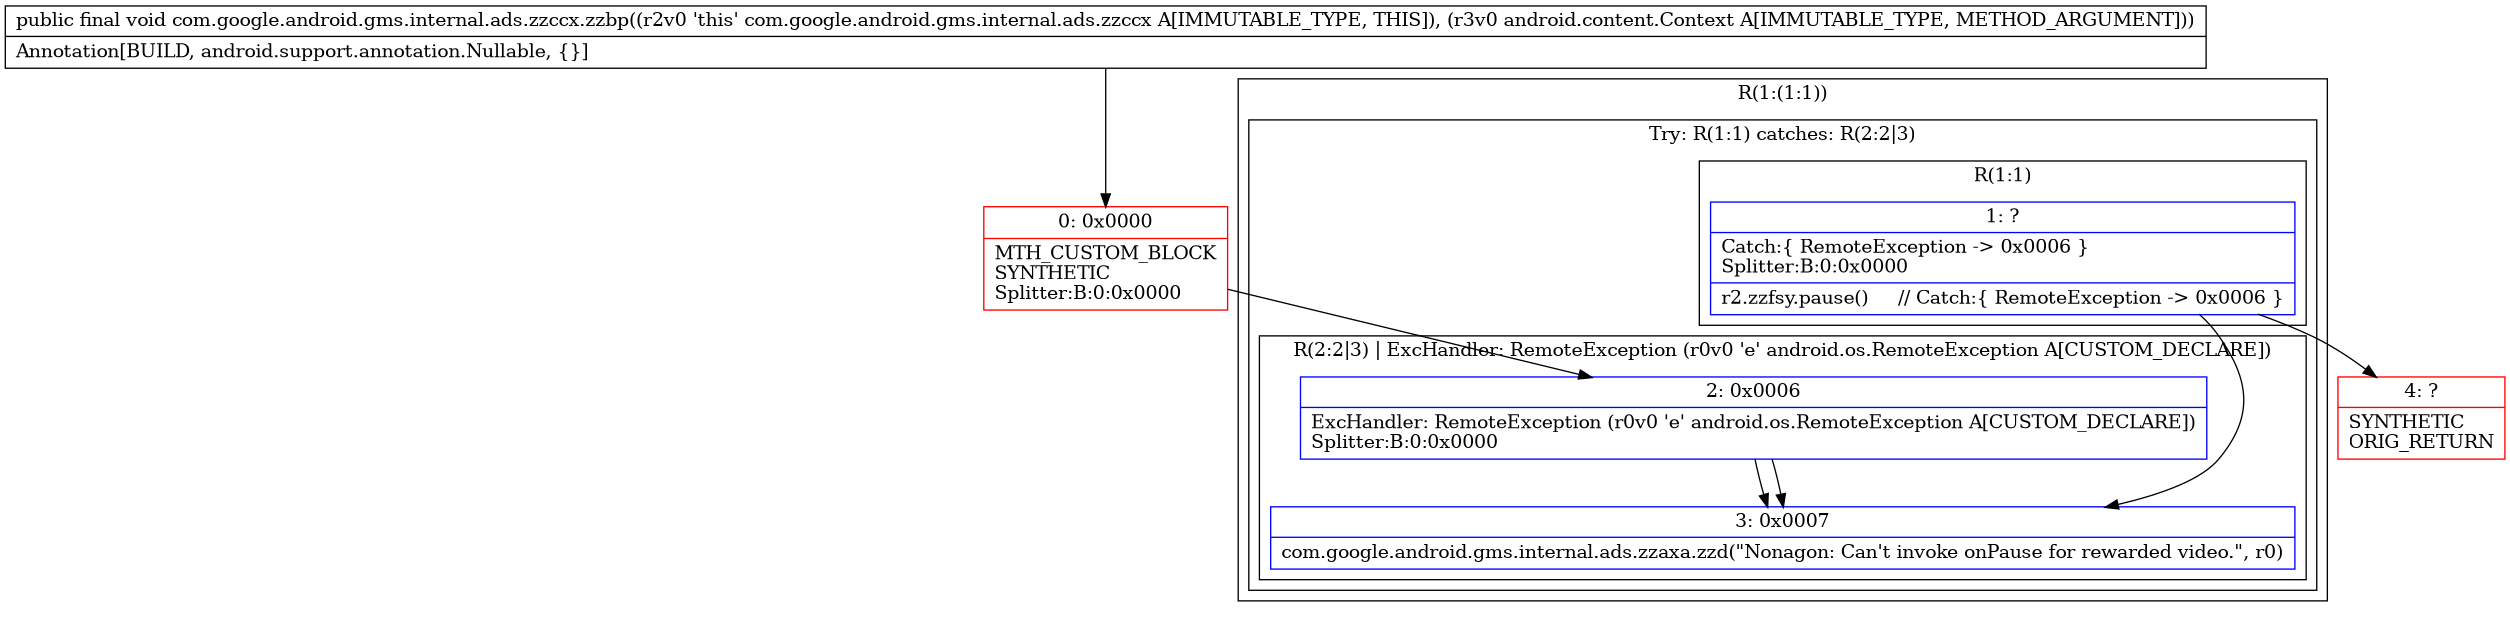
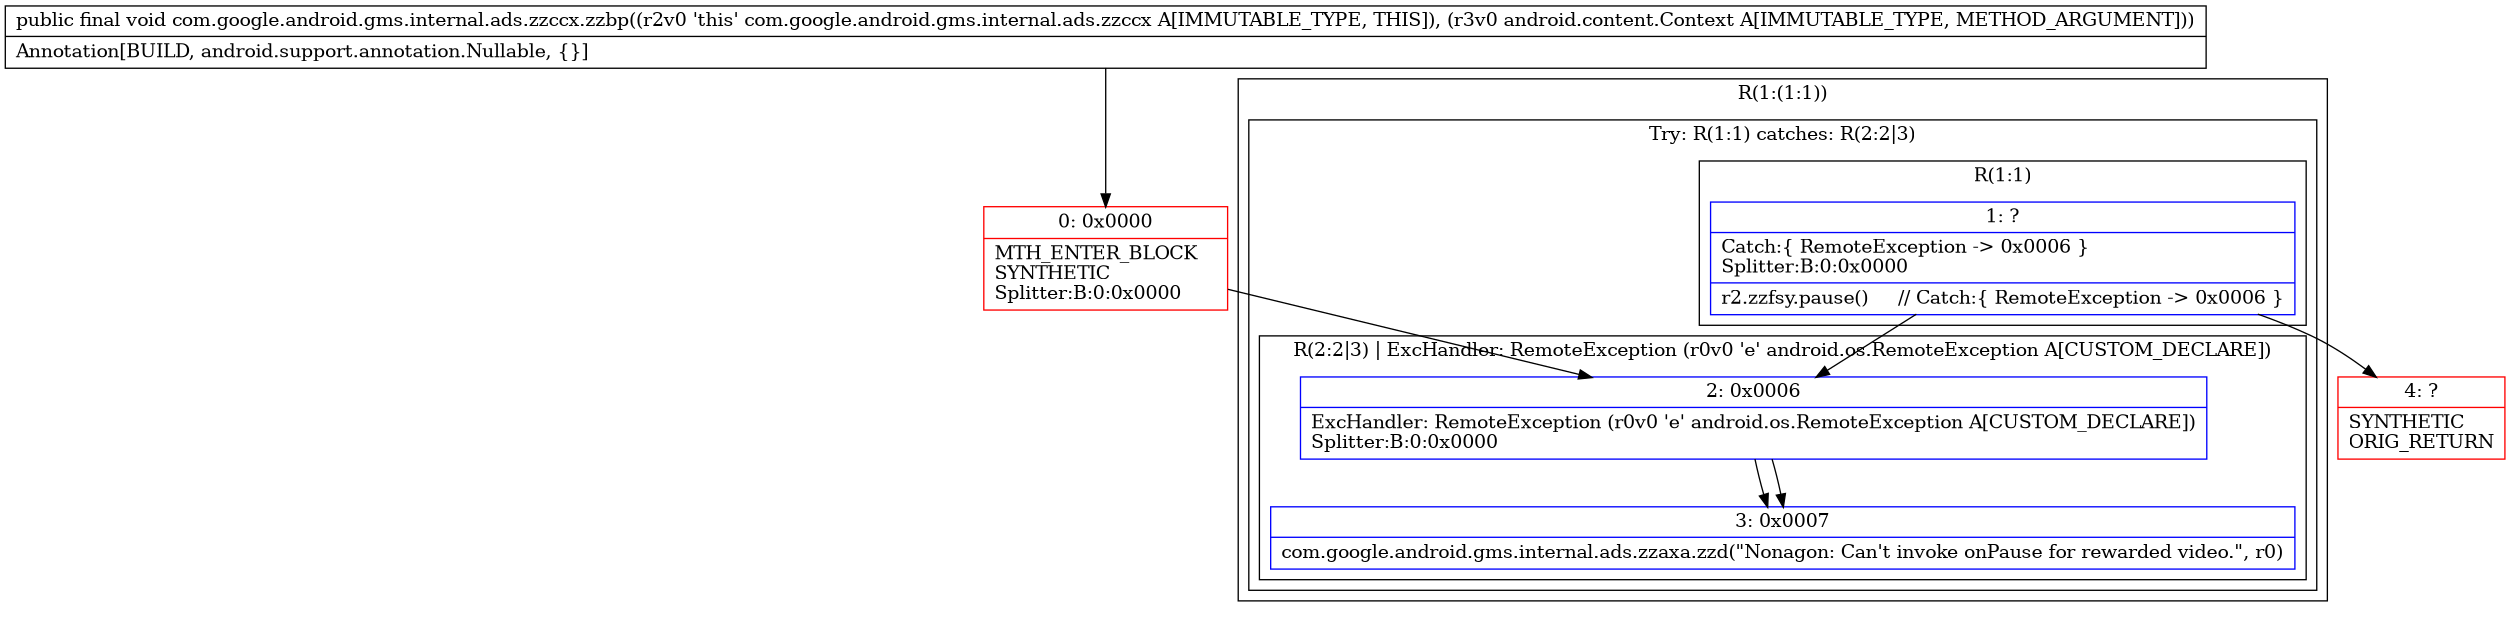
(1106, 254) -> (1096, 254)
(2233, 437) -> (1867, 345)
